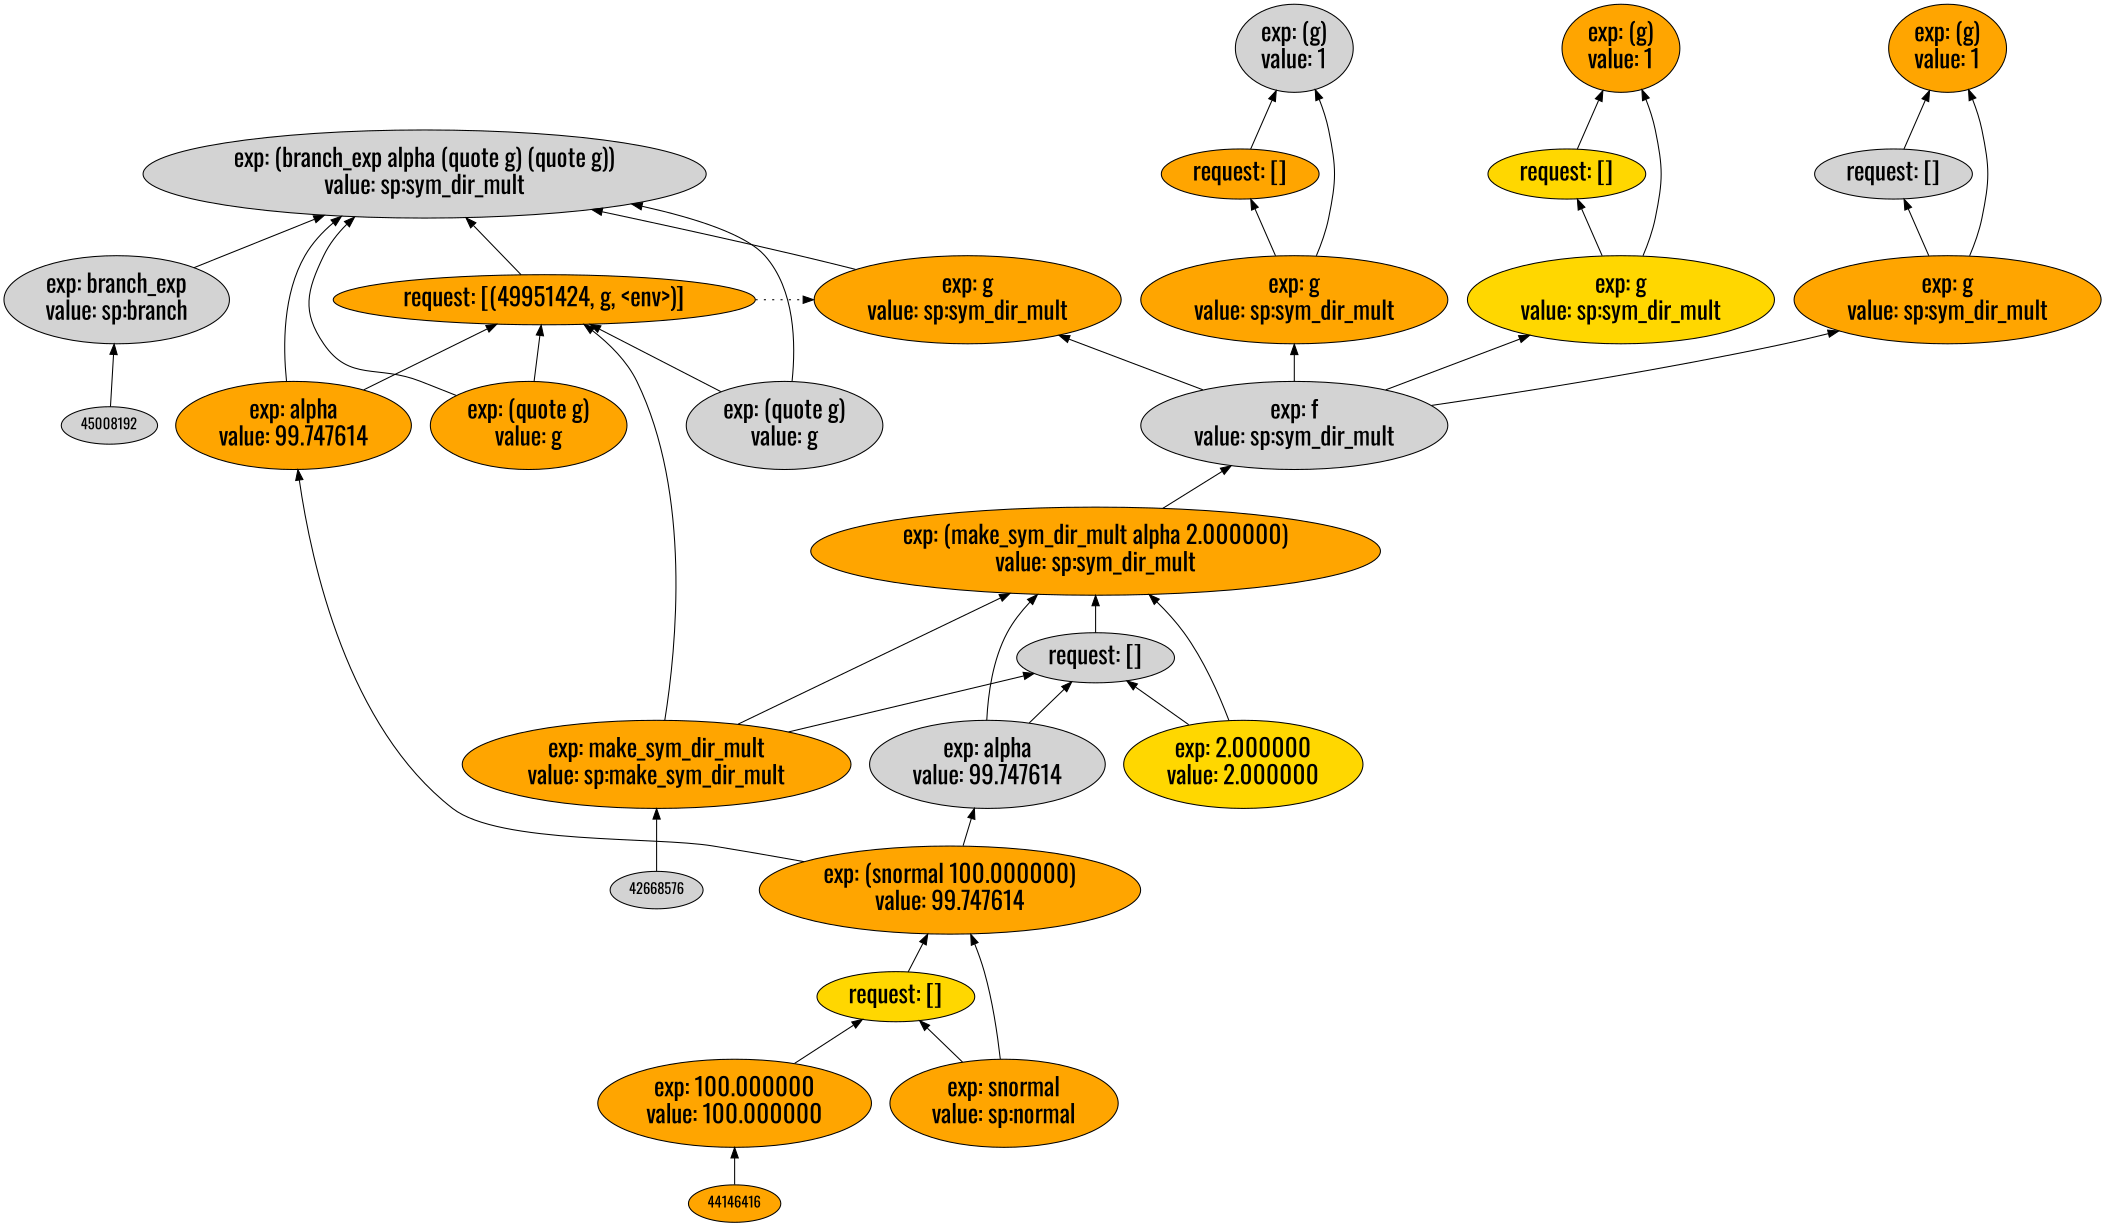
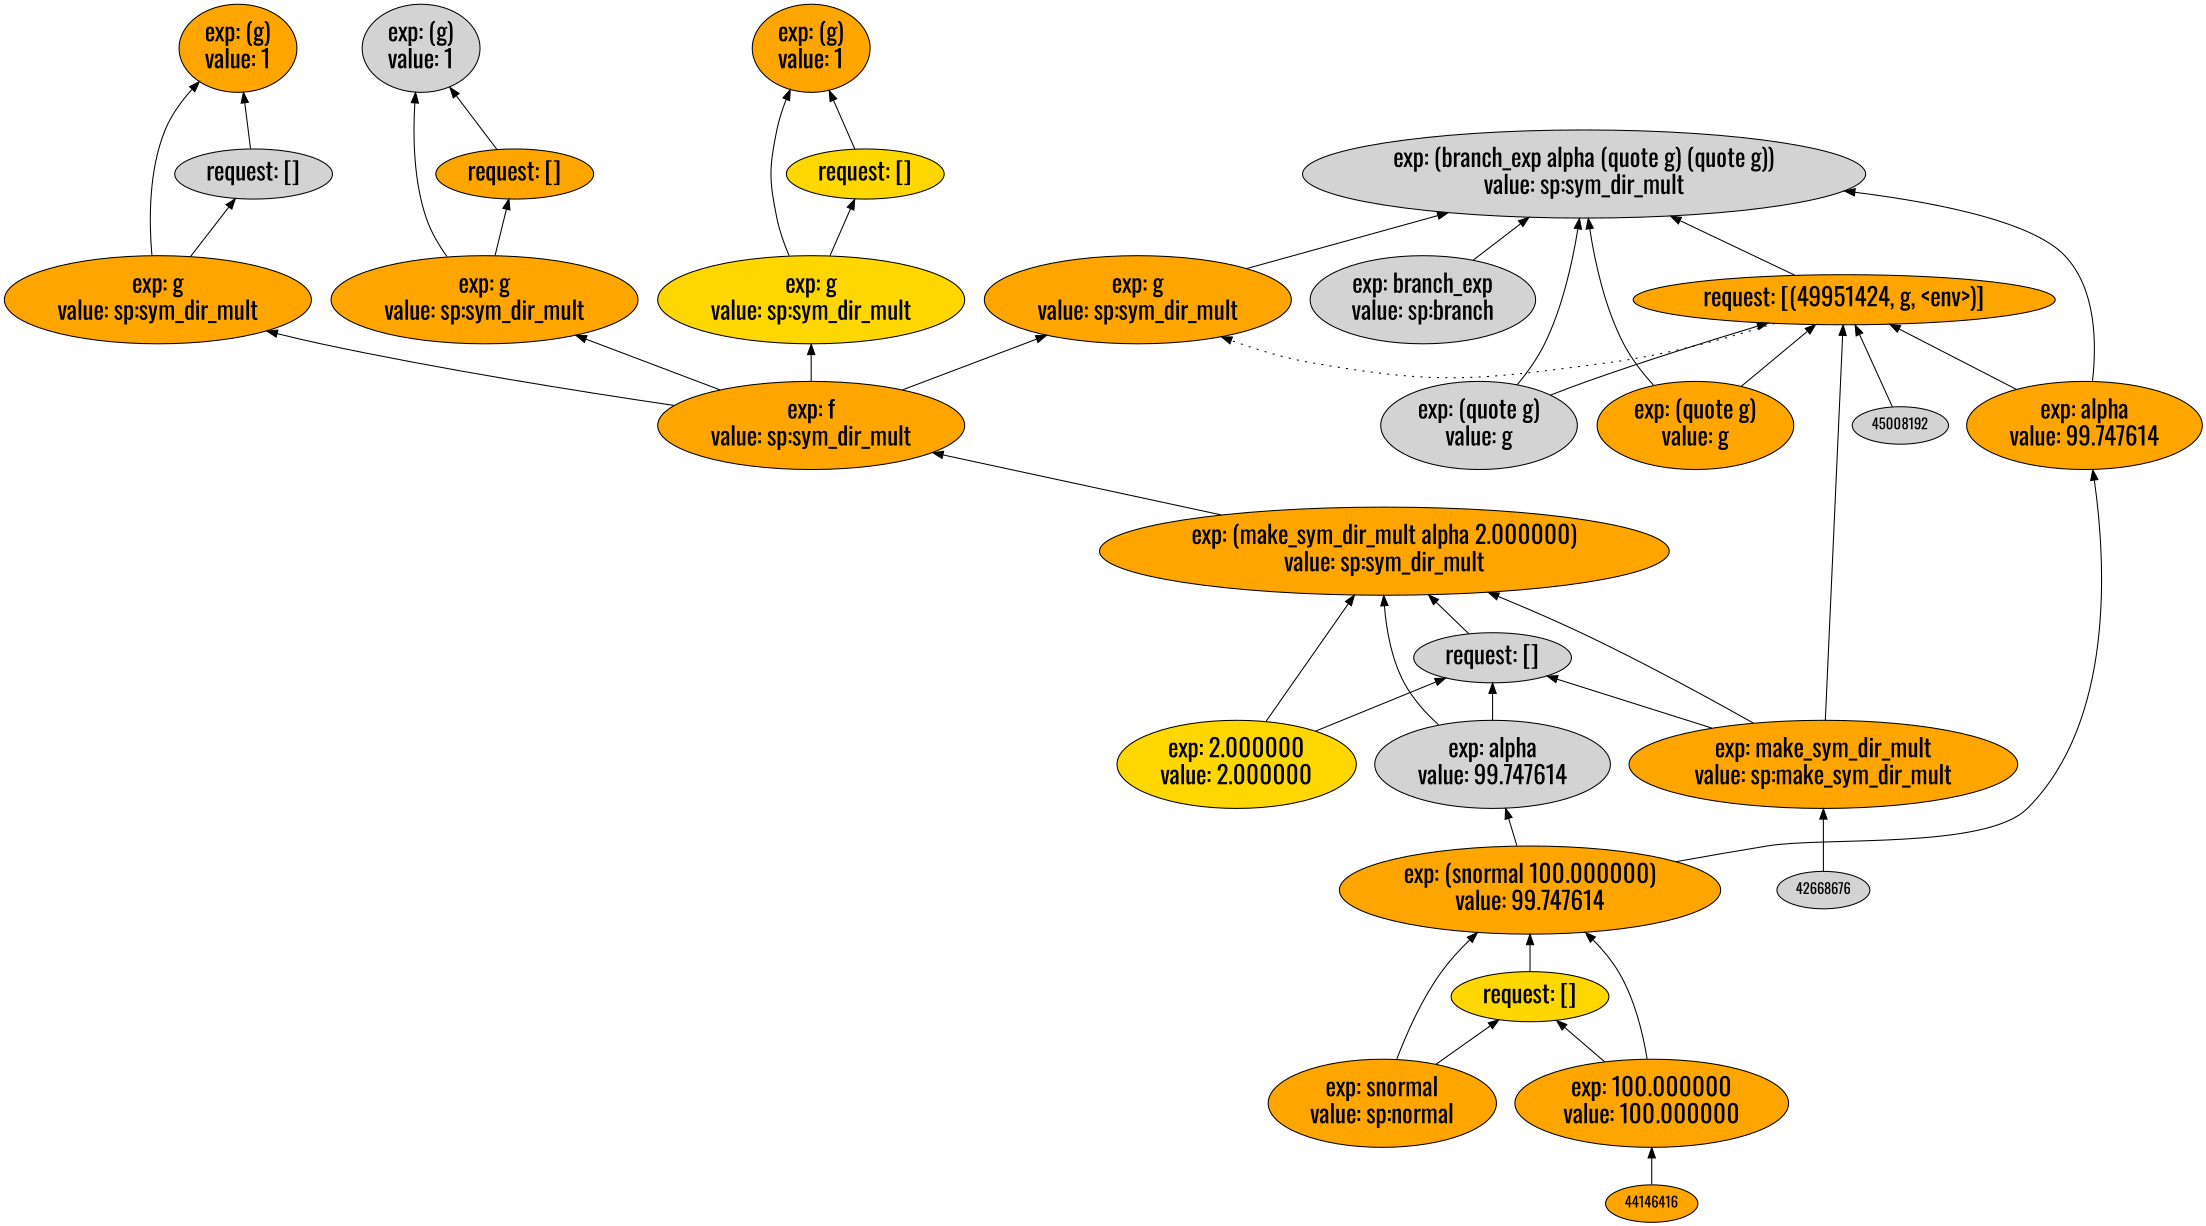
(112, 381) -> (1876, 371)
(1294, 425) -> (811, 425)
(657, 890) -> (1823, 890)
none -> (1630, 995)
